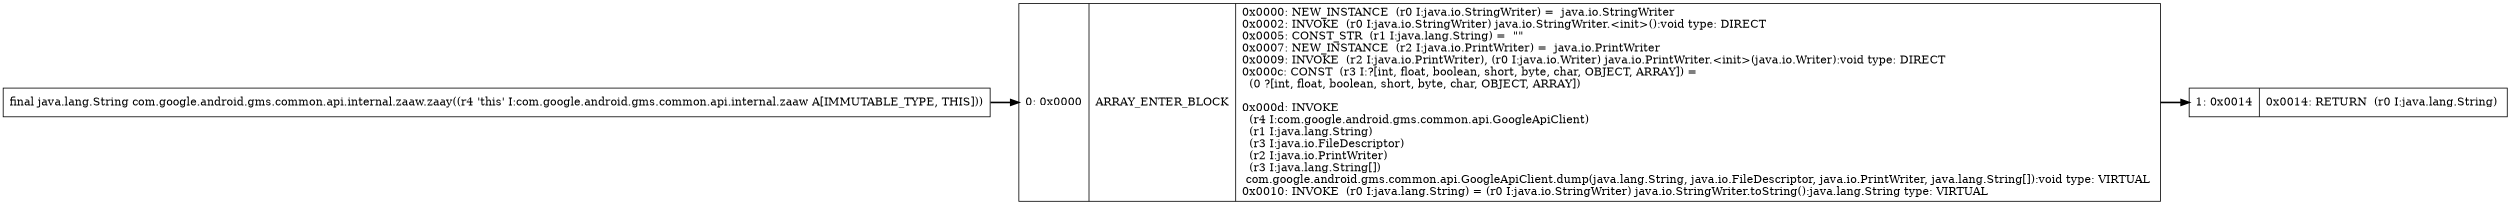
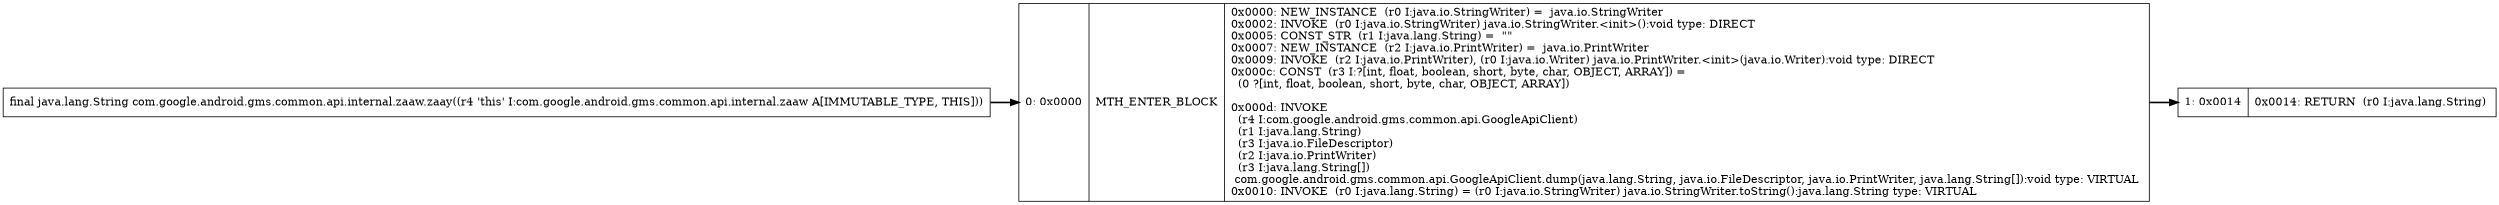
(1162, 102) -> (1157, 102)
